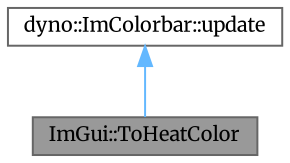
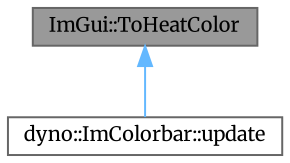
(145, 92) -> (145, 92)
